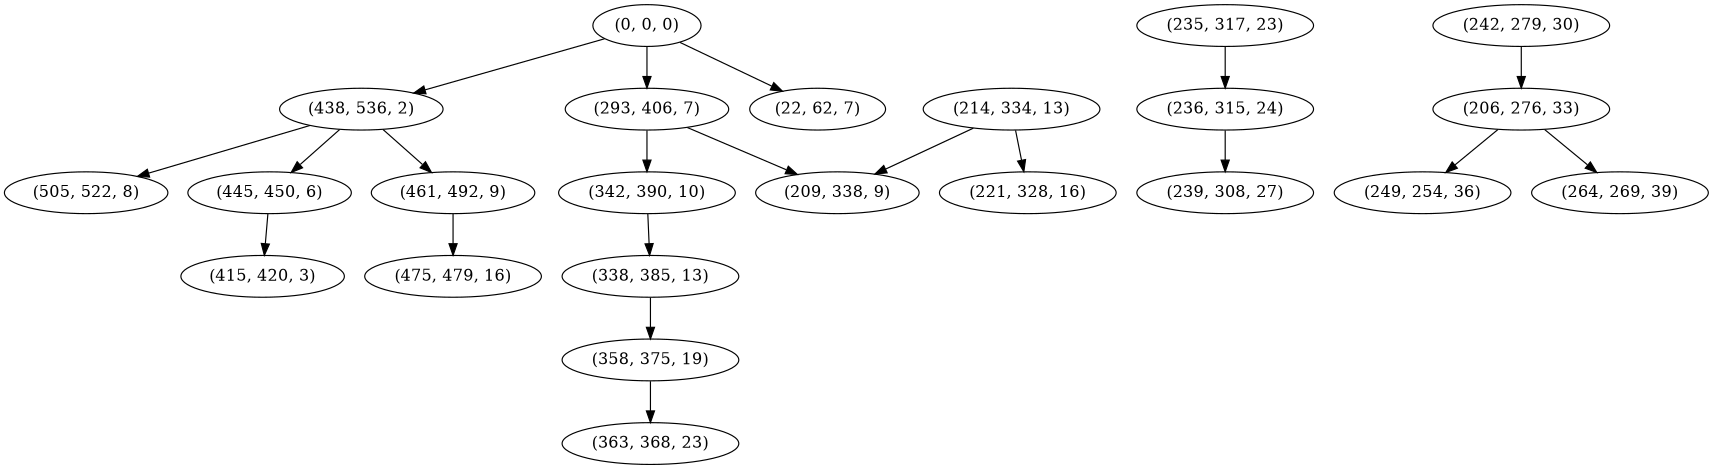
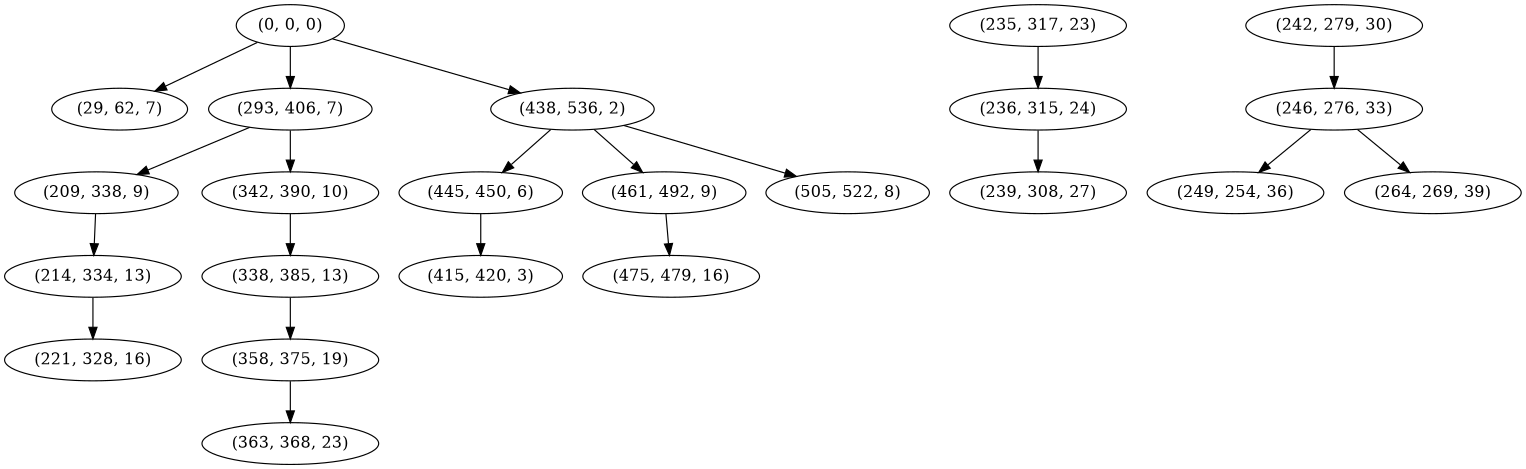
(818, 109) -> (120, 109)
(1521, 109) -> (1334, 109)
(929, 149) -> (95, 229)
